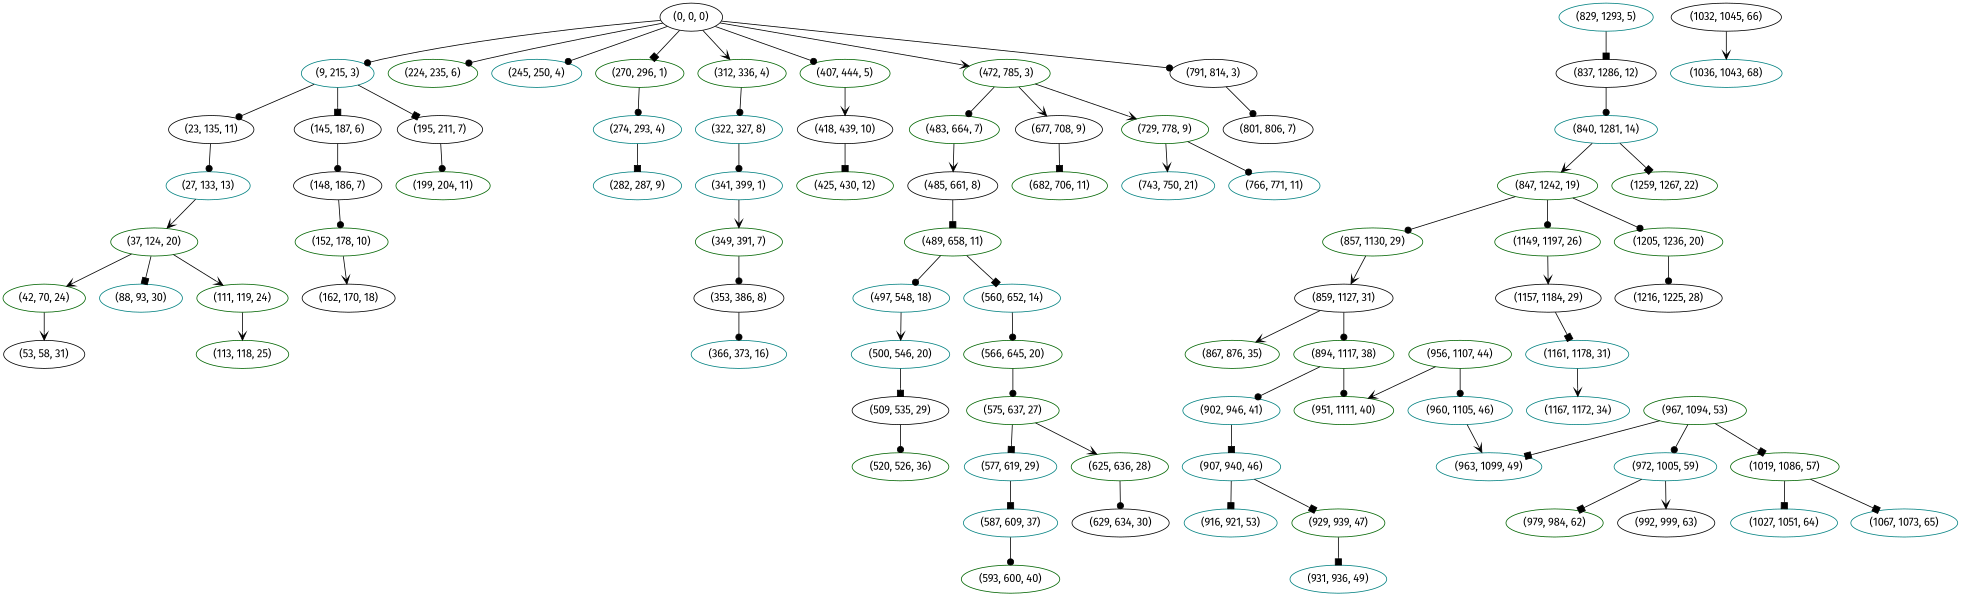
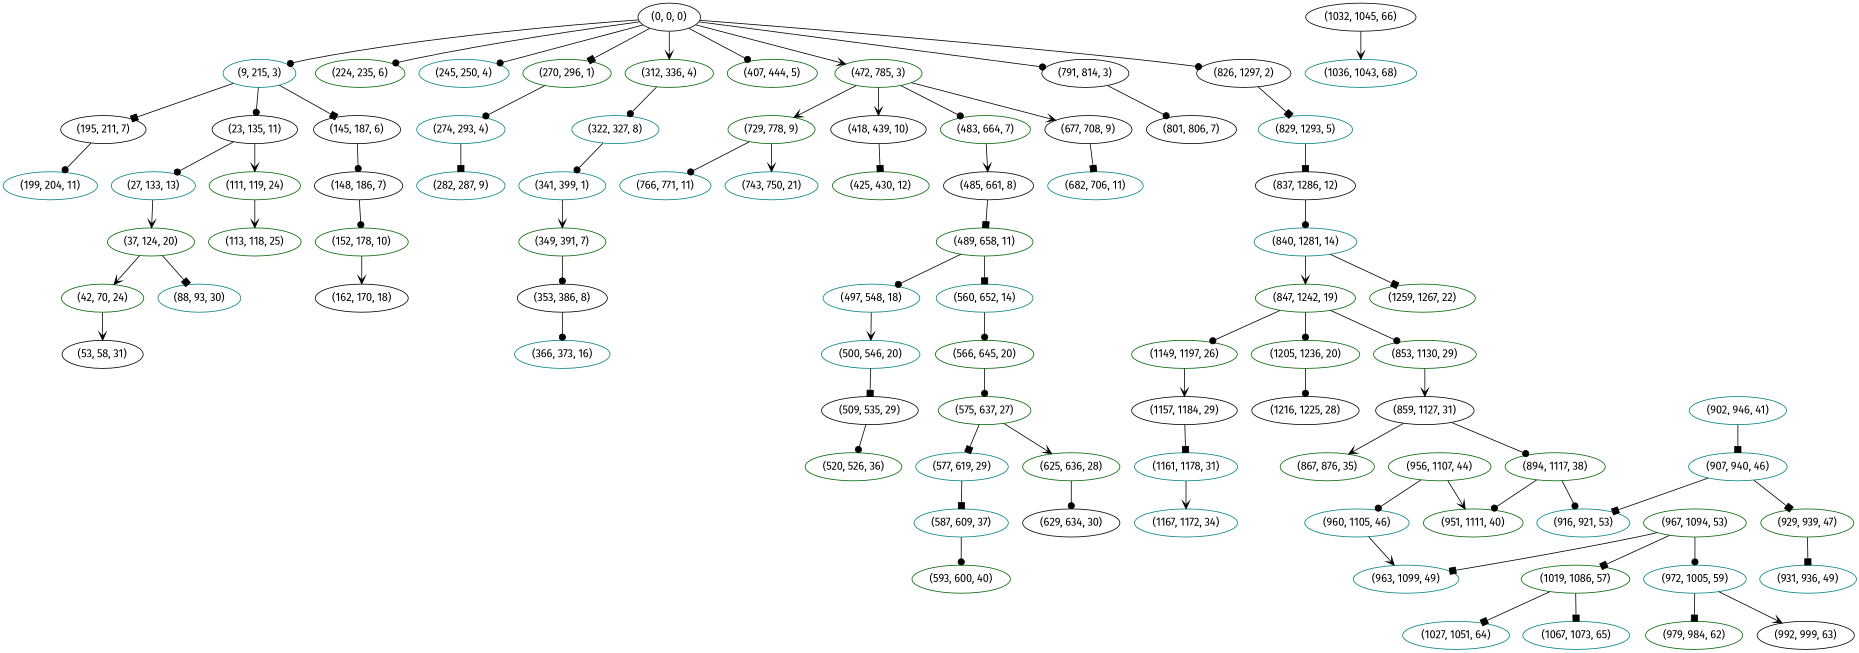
none -> (1244, 73)
(845, 98) -> (878, 98)
(443, 186) -> (50, 186)
(1060, 186) -> (1095, 186)
(1373, 242) -> (1425, 354)
(195, 268) -> (255, 154)
(1291, 381) -> (1568, 492)
